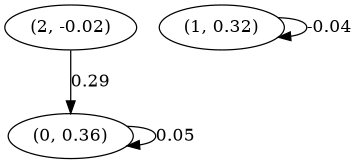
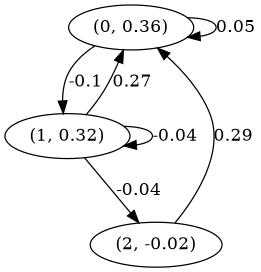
none -> (71, 69)
none -> (105, 90)
none -> (108, 185)
